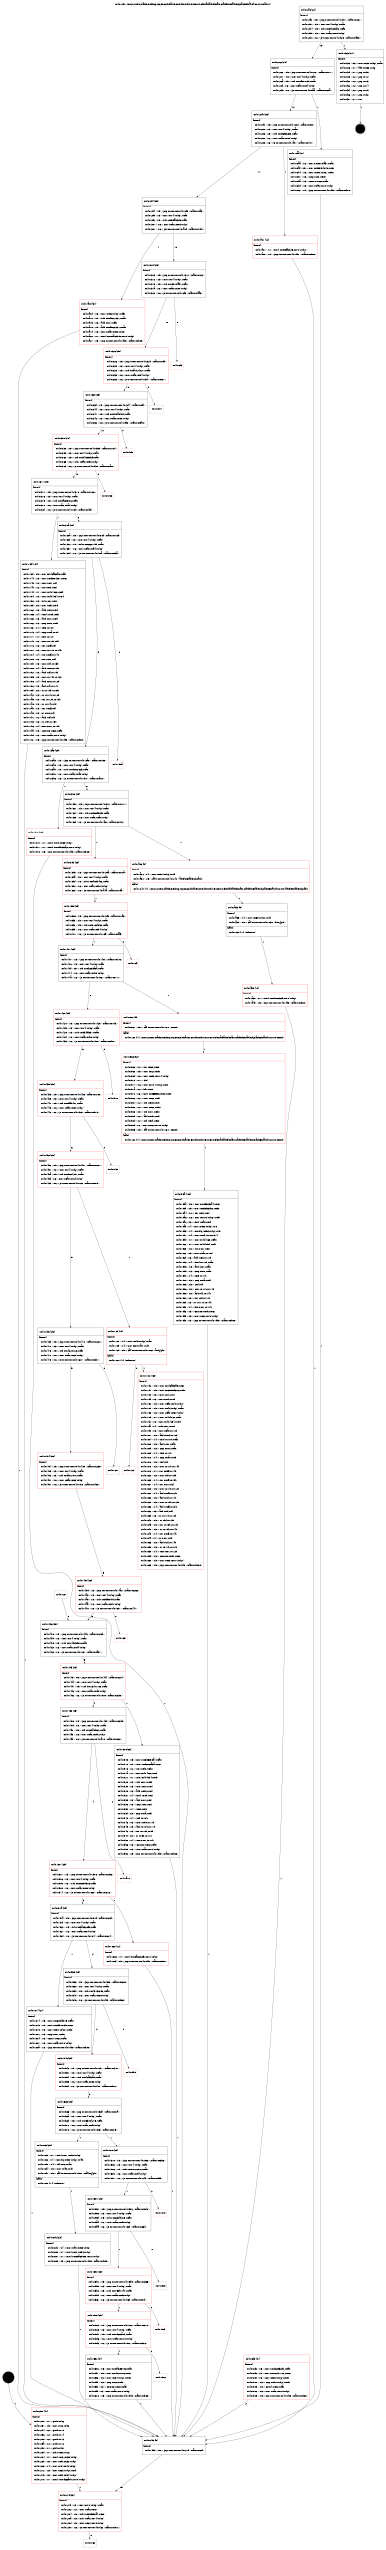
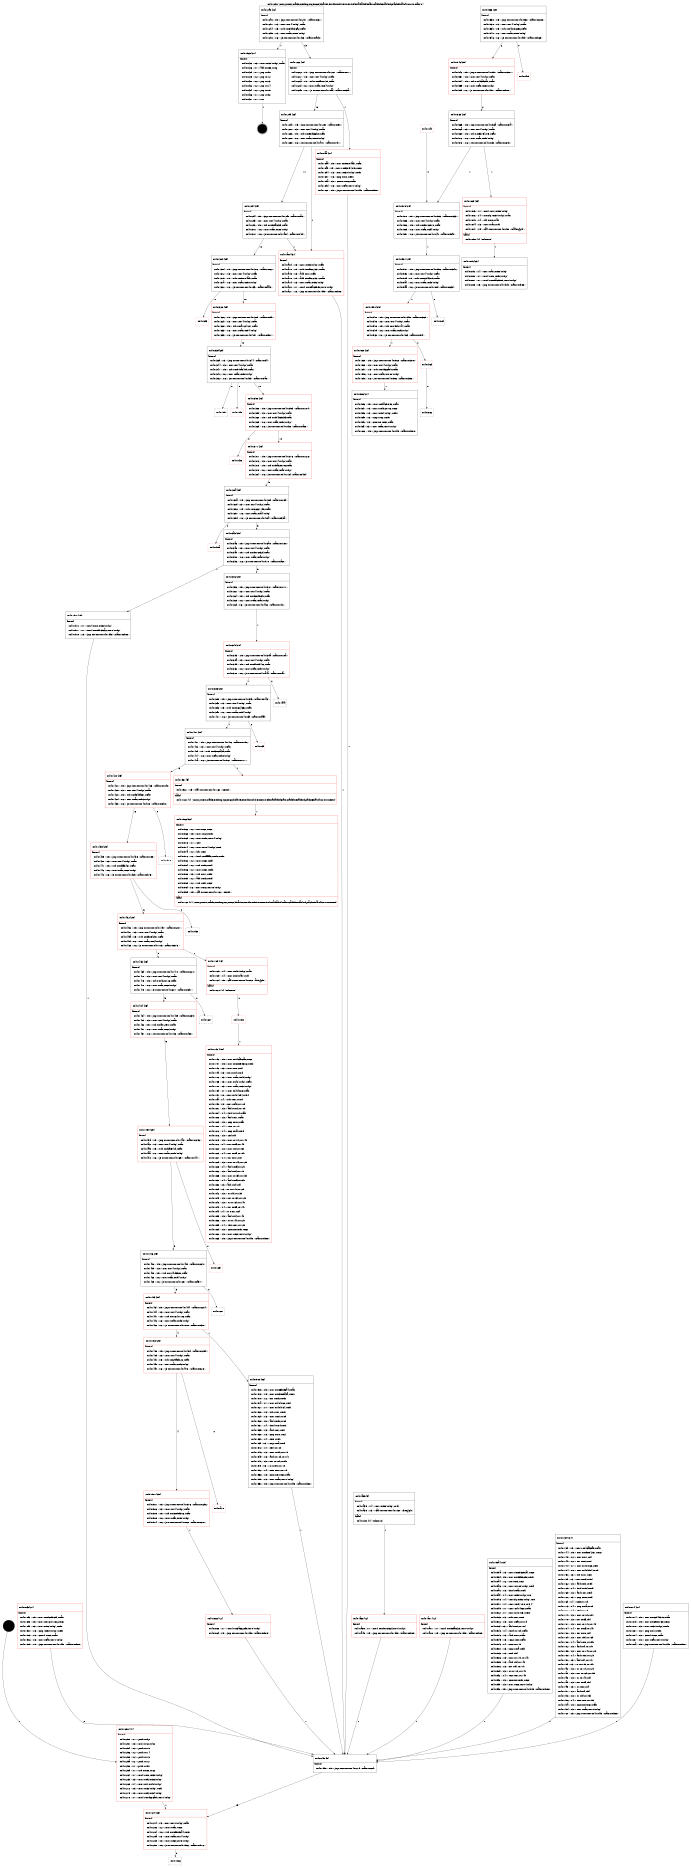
(320, 172) -> (348, 172)
(284, 191) -> (311, 198)
(150, 394) -> (227, 395)
(65, 496) -> (279, 461)
(54, 536) -> none
none -> (280, 703)
(59, 842) -> (98, 625)
(220, 877) -> none
(95, 920) -> (238, 703)
(204, 1166) -> none
(142, 1368) -> (238, 1034)
(65, 1609) -> (211, 1295)
(93, 1725) -> (177, 1355)
(82, 1922) -> none
(67, 2164) -> (494, 220)
(152, 2195) -> (427, 167)
(155, 2359) -> (427, 388)
(79, 2367) -> none
(151, 2418) -> none
